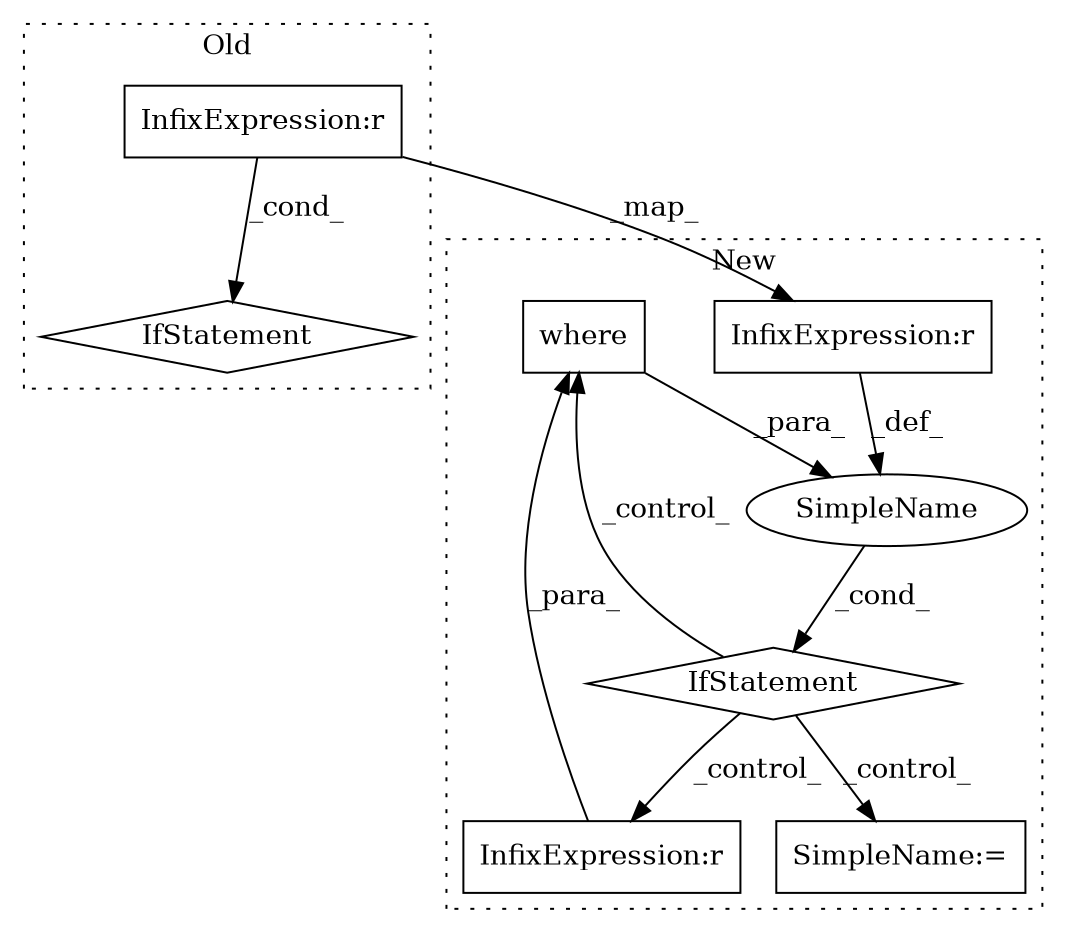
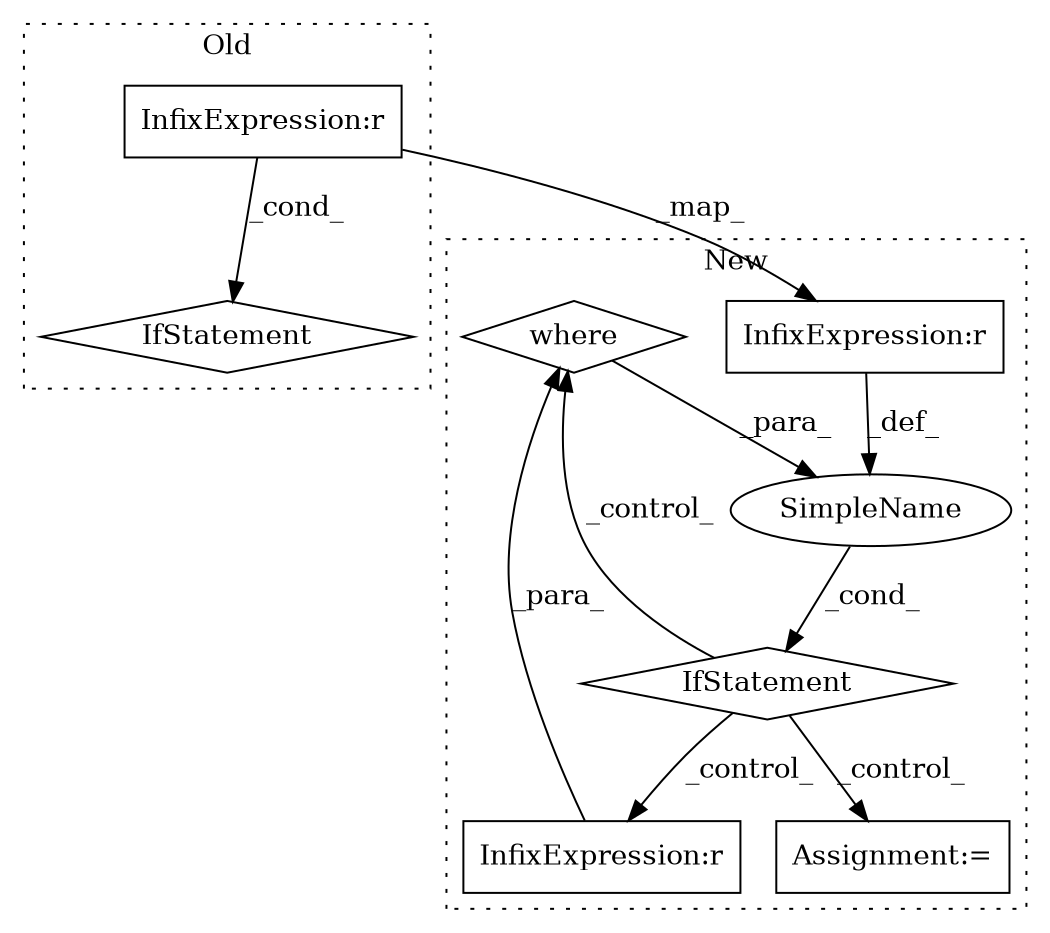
(584, 337) -> (574, 337)
(901, 857) -> (893, 857)
